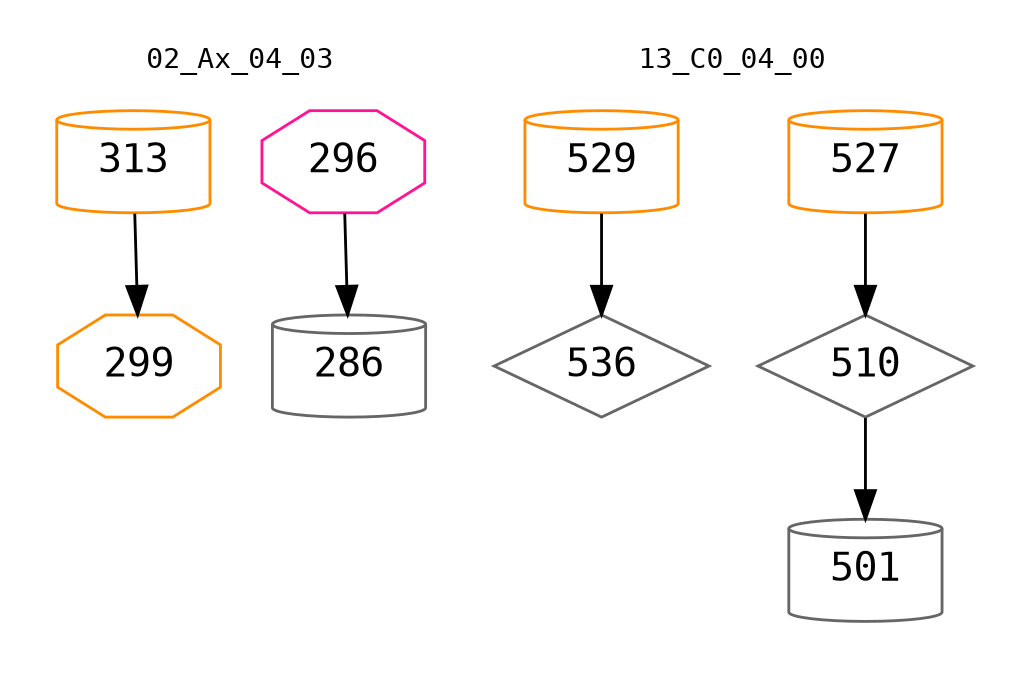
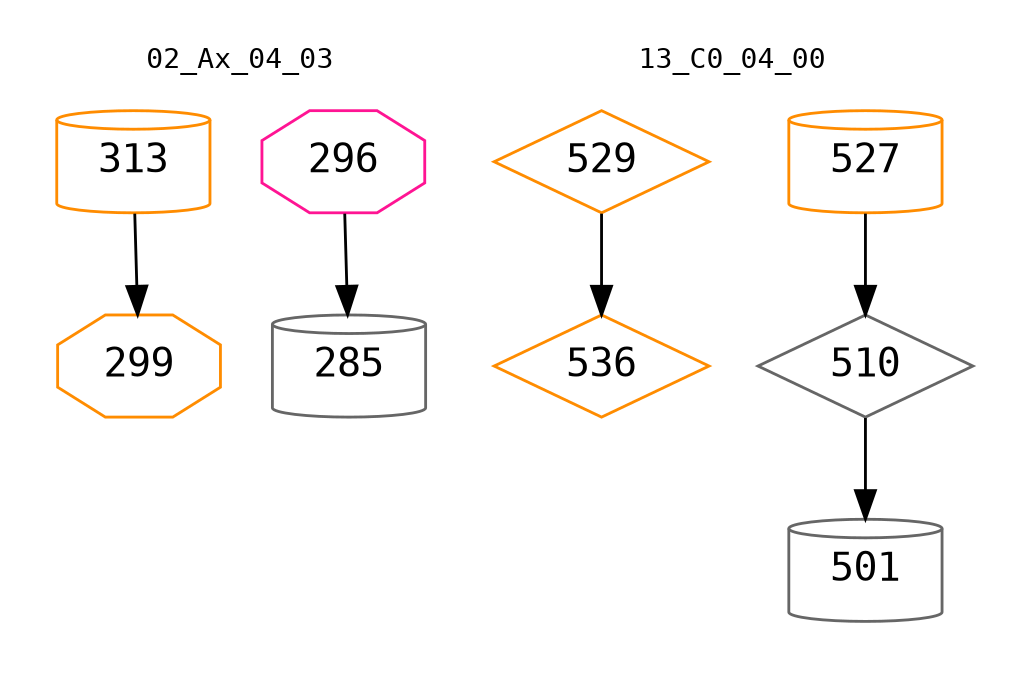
(602, 162) -> (602, 162)
(349, 366) -> (349, 366)
(602, 366) -> (602, 366)
